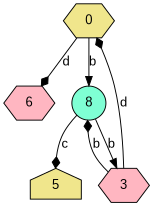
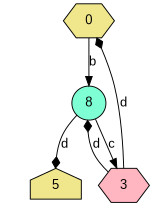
(29, 103) -> none
(65, 144) -> (65, 144)
(96, 144) -> (96, 144)
(112, 144) -> (112, 144)
